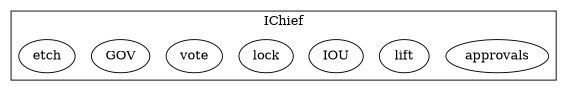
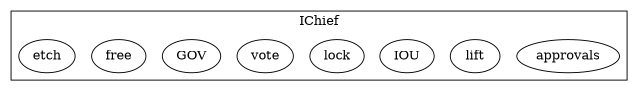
none -> (119, 56)
